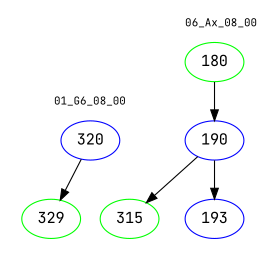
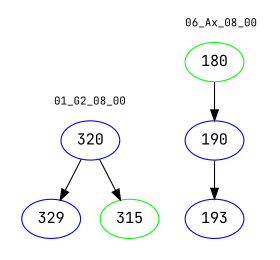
(90, 102) -> (90, 102)
(184, 169) -> (107, 175)
(51, 219) -> (51, 219)
